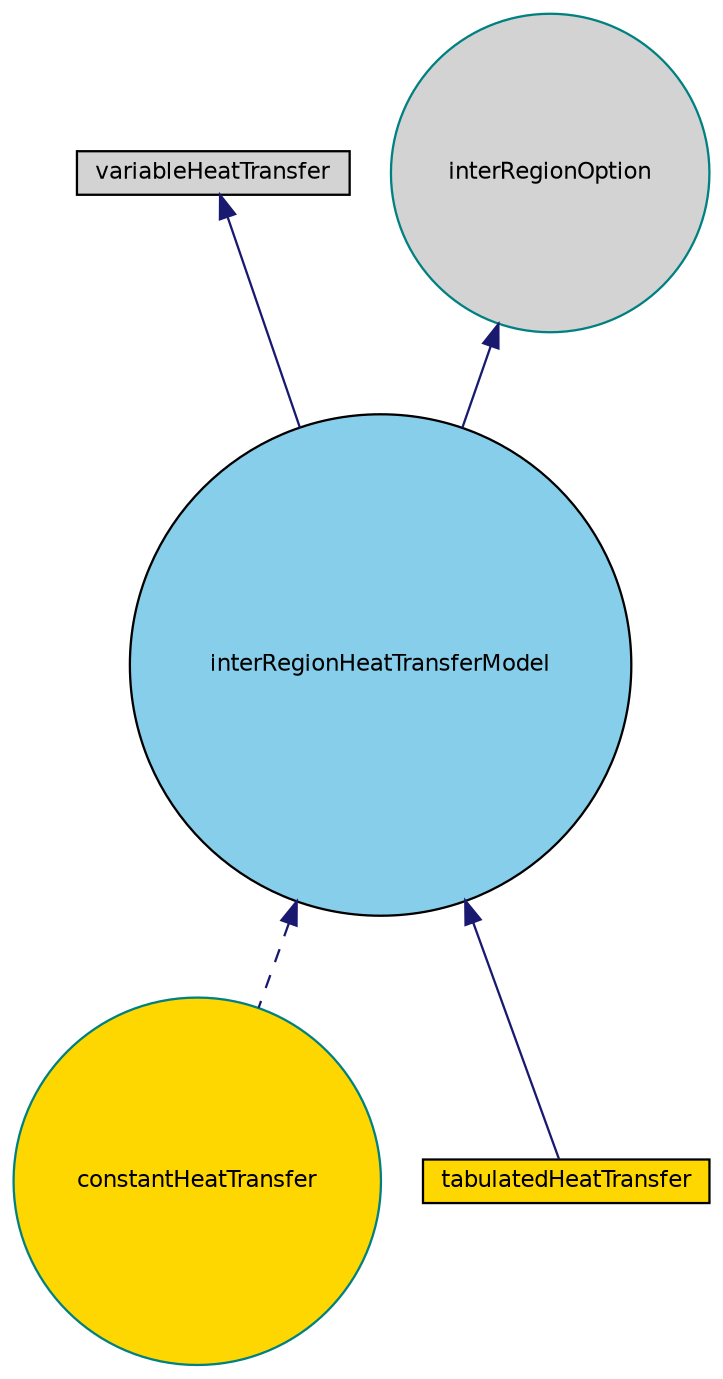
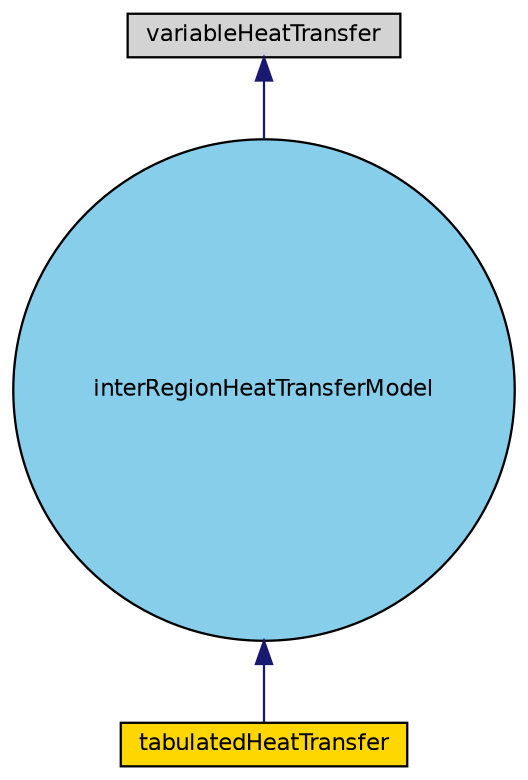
(550, 173) -> none
(197, 1181) -> none
